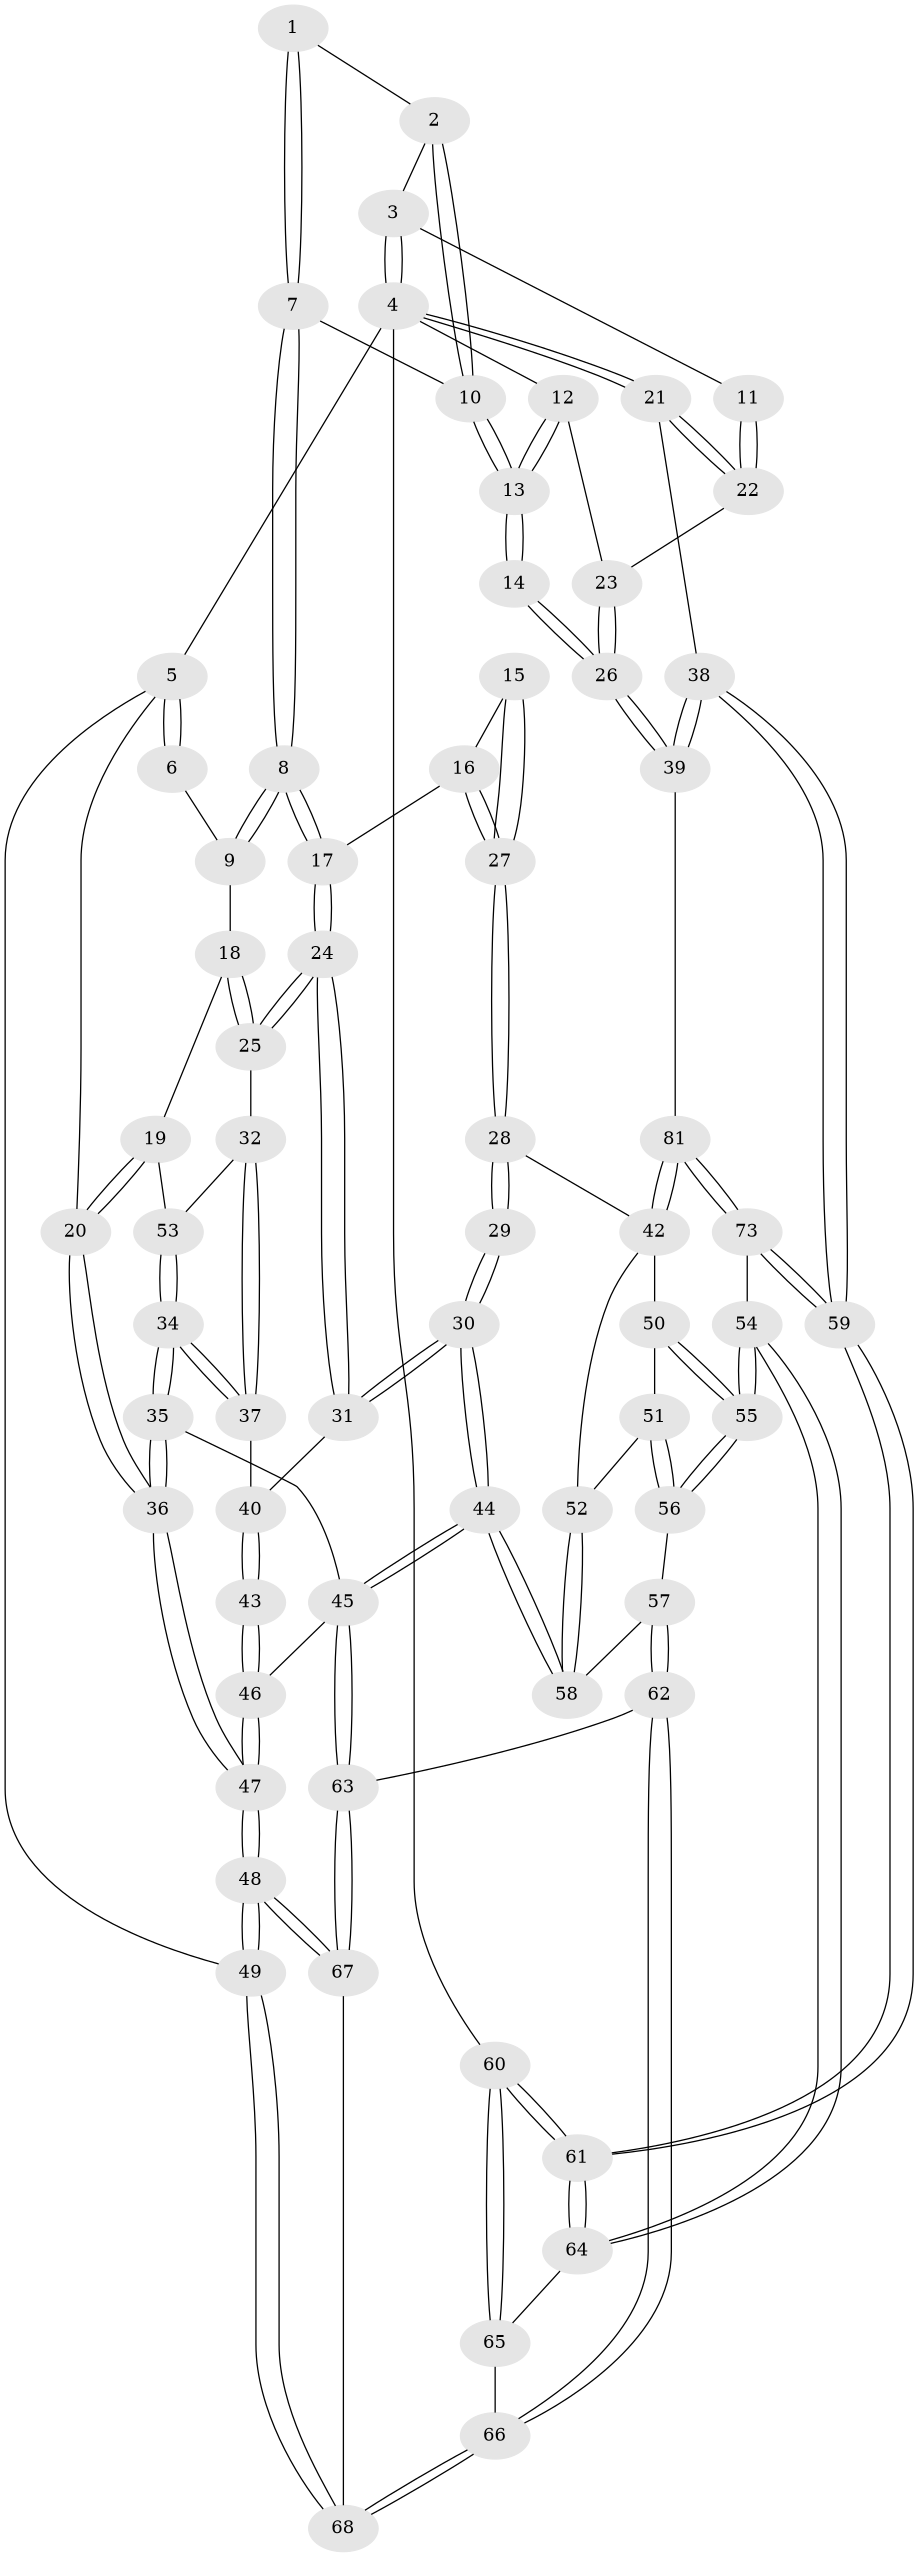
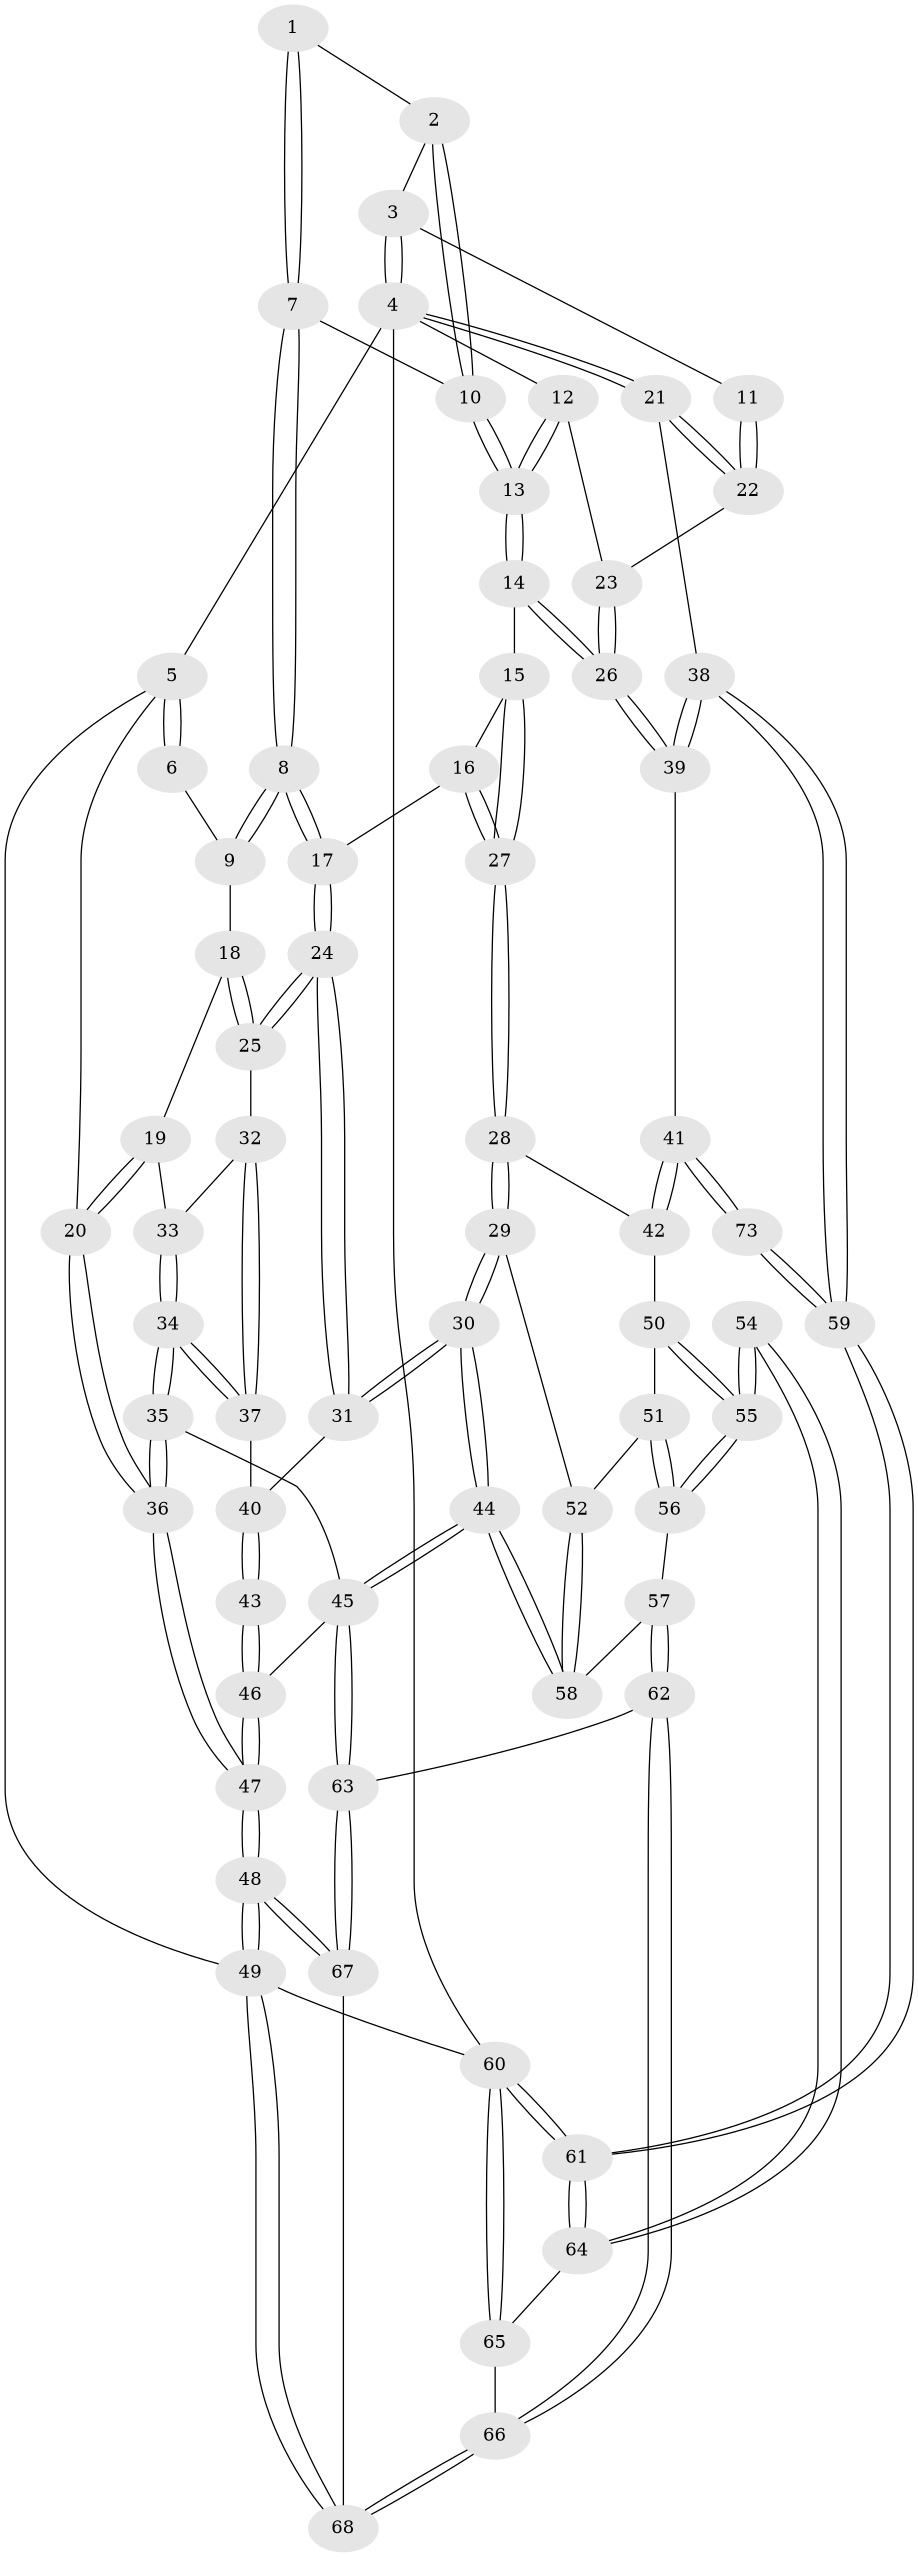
none -> (514, 630)
(675, 1139) -> (675, 1139)
(168, 1232) -> (168, 1232)
(747, 1279) -> none
(591, 1365) -> (539, 1371)
none -> (370, 2024)
